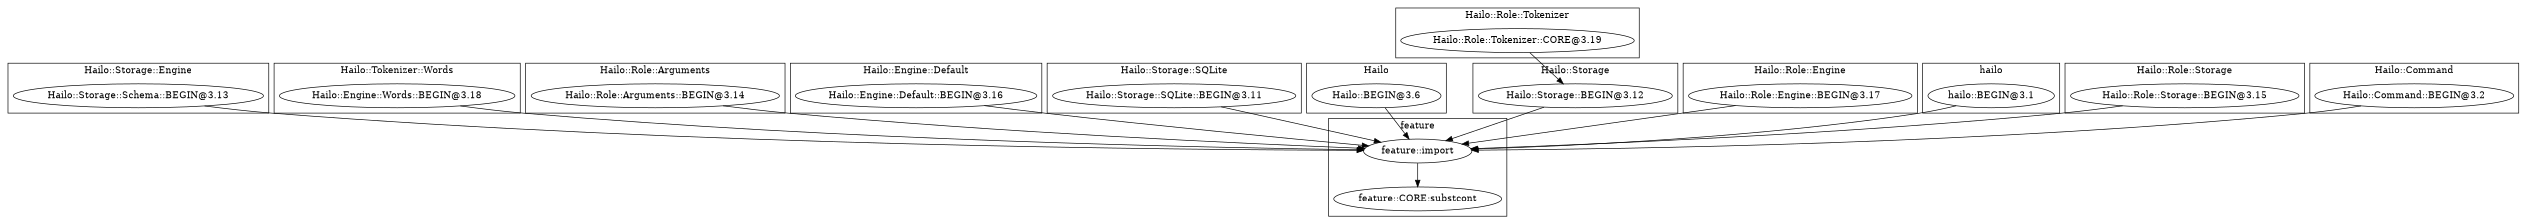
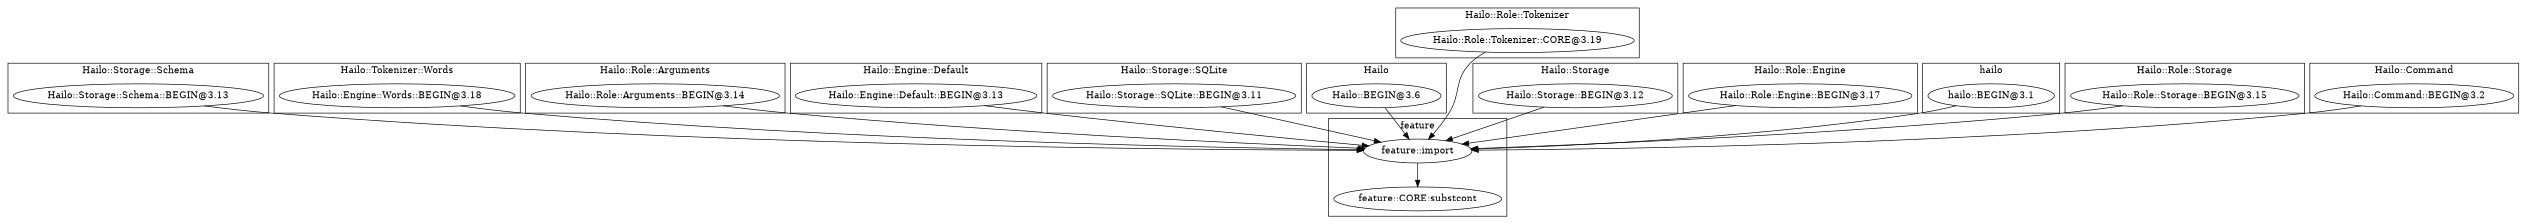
(1546, 67) -> (1457, 91)
(138, 71) -> (138, 71)
(916, 96) -> (916, 96)
